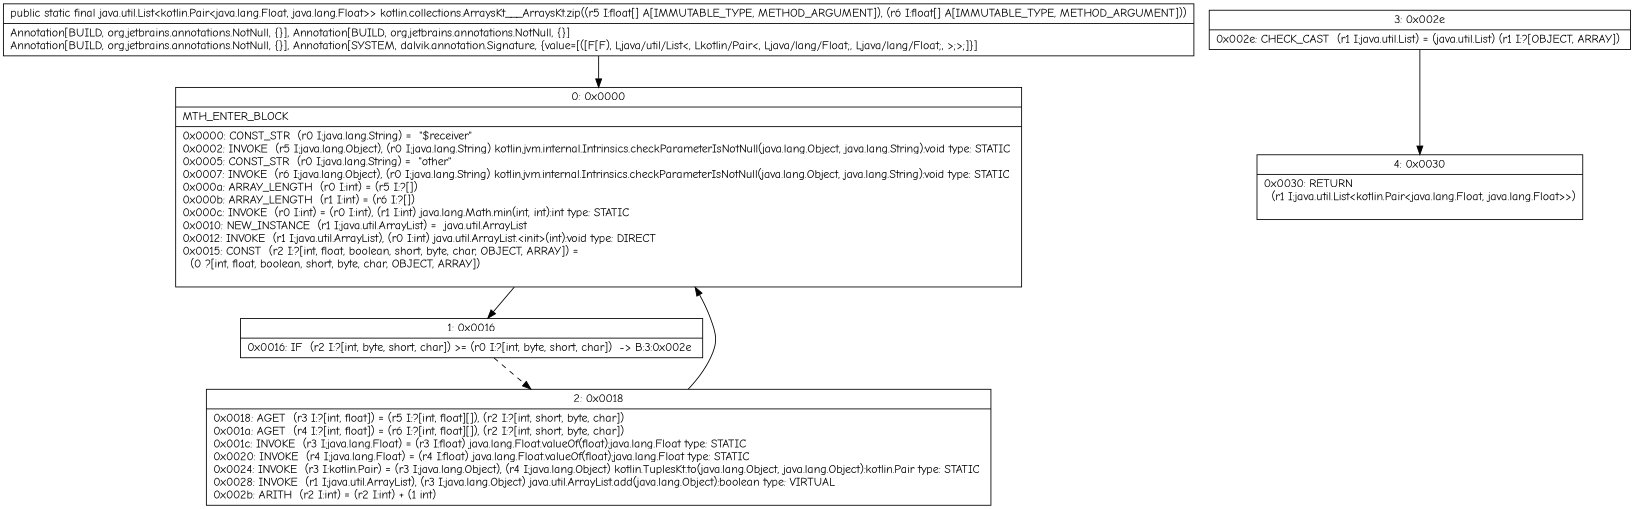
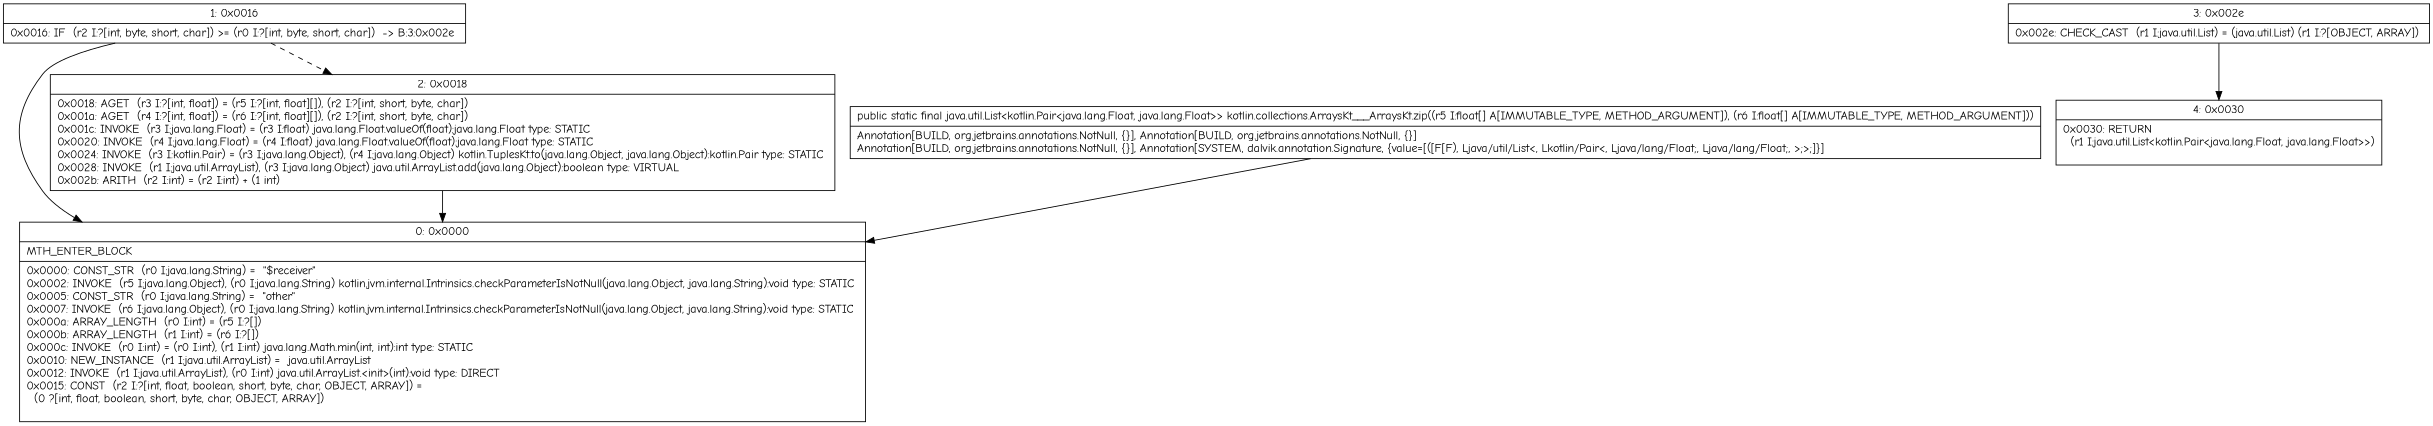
(504, 299) -> (22, 114)
